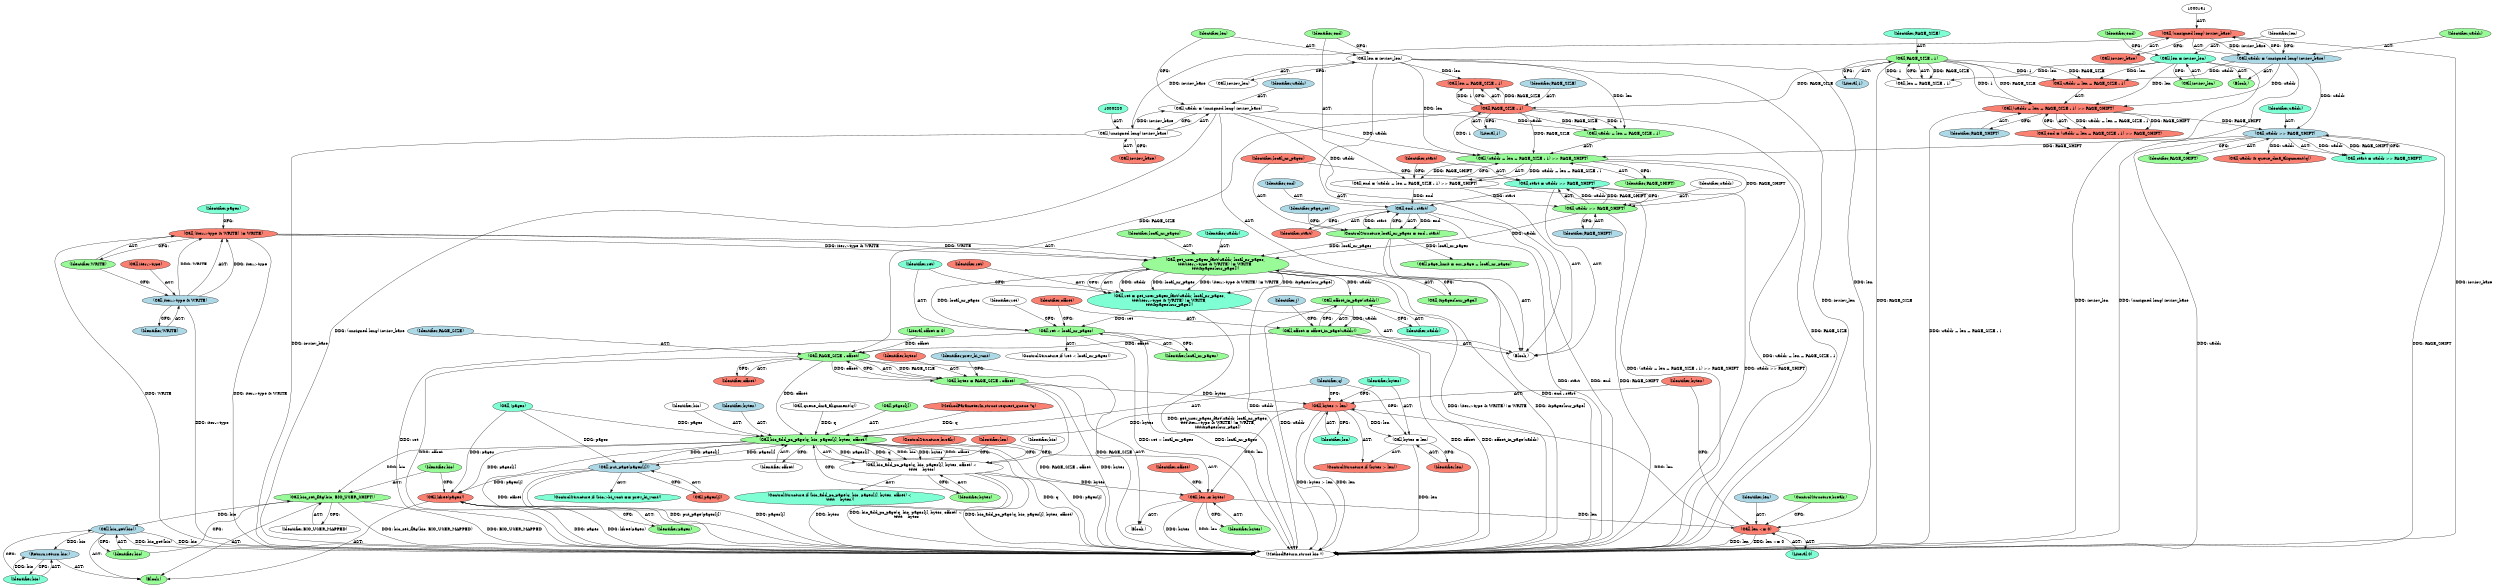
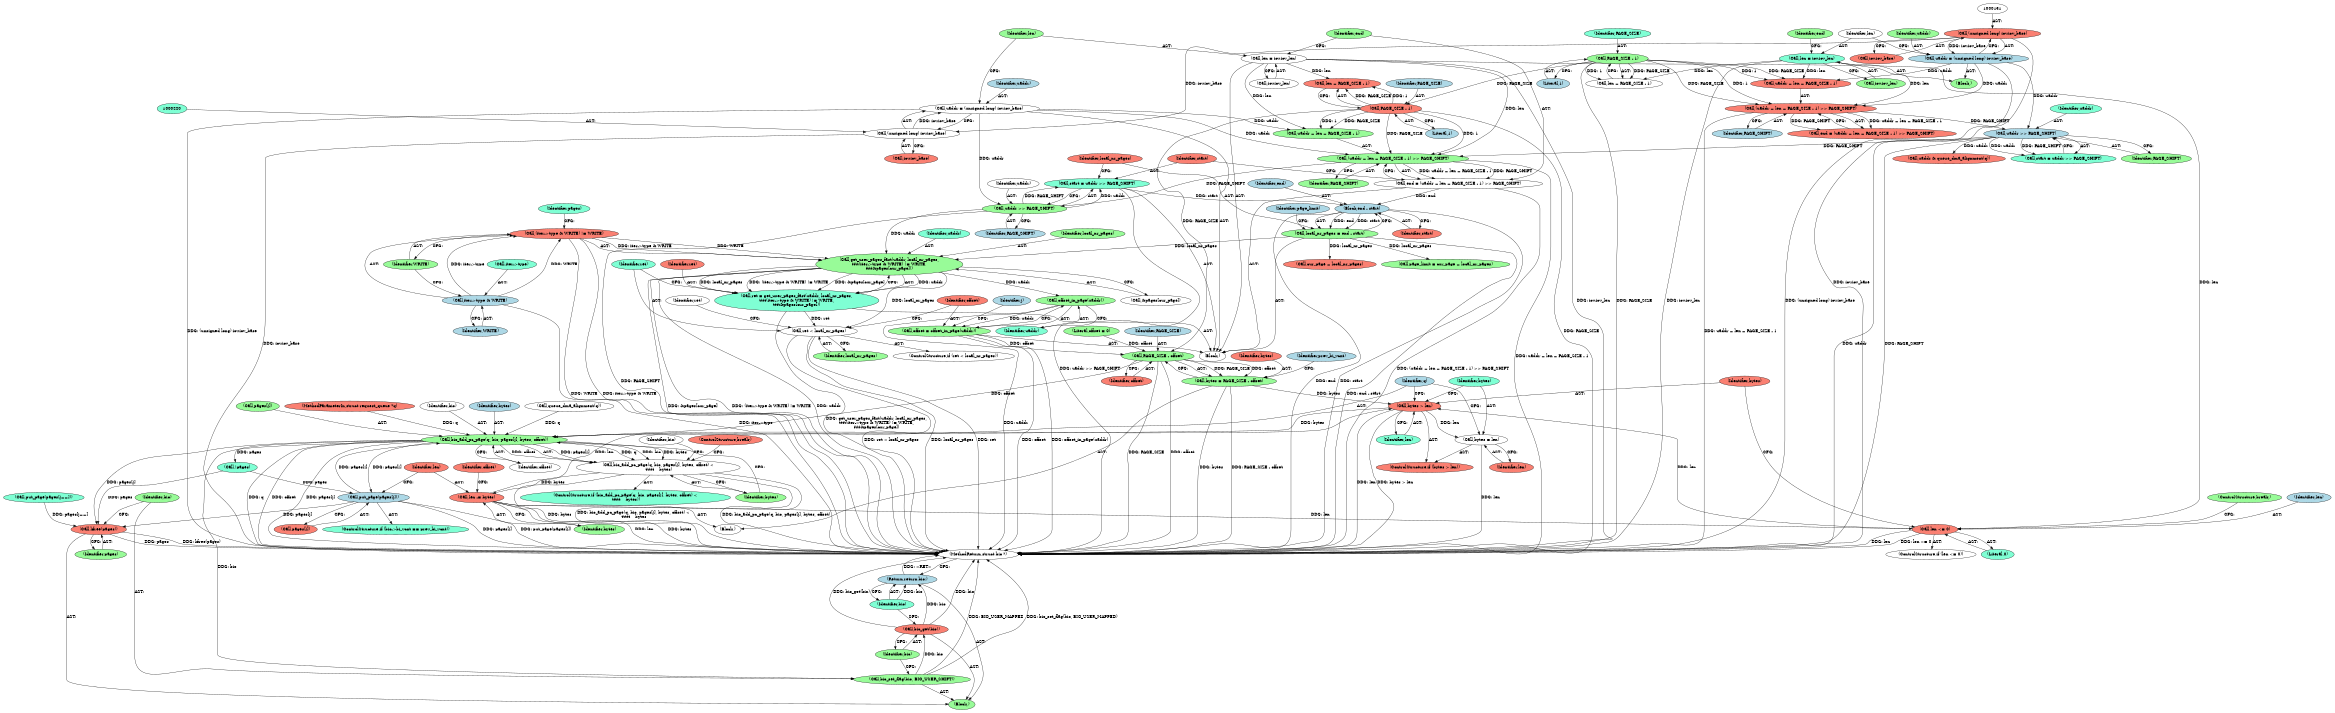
(1310, 209) -> (1298, 209)
(1412, 209) -> (1362, 209)
(1392, 234) -> (1330, 234)
(145, 264) -> (512, 264)
none -> (1330, 264)
(1453, 301) -> (1156, 301)
(1066, 331) -> (819, 331)
(643, 425) -> (324, 442)
(1253, 441) -> (933, 432)
none -> (44, 498)
(117, 529) -> (922, 629)
(315, 529) -> none
none -> (1931, 554)
none -> (914, 559)
none -> (939, 565)
